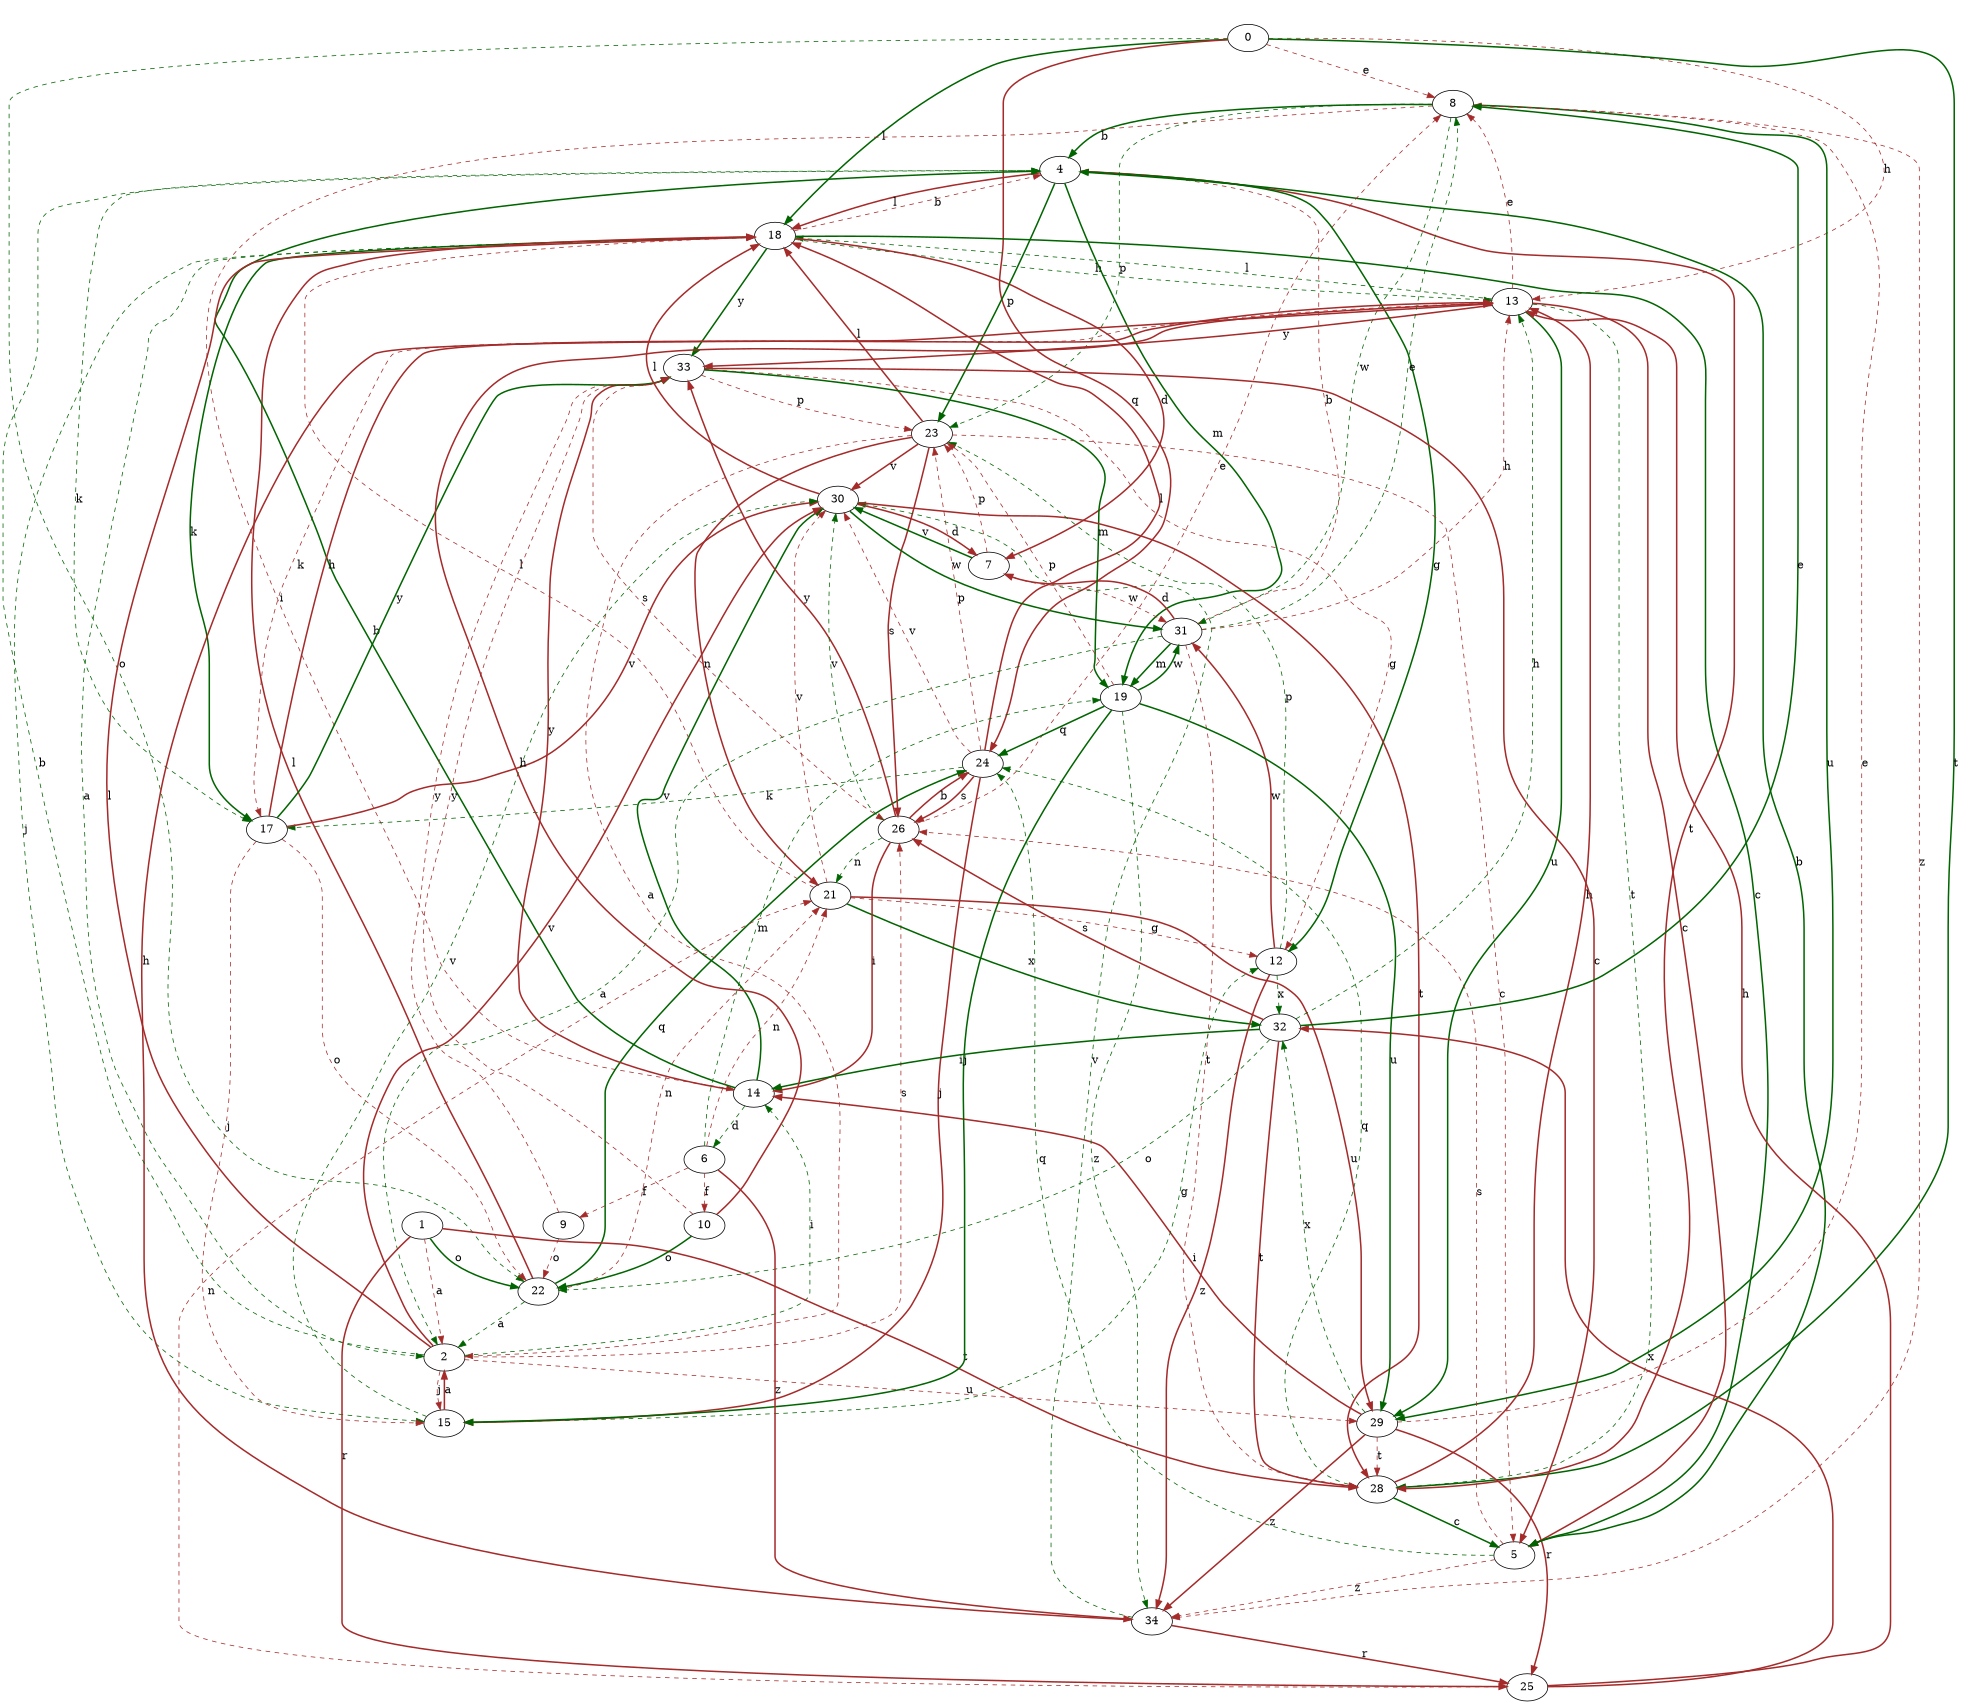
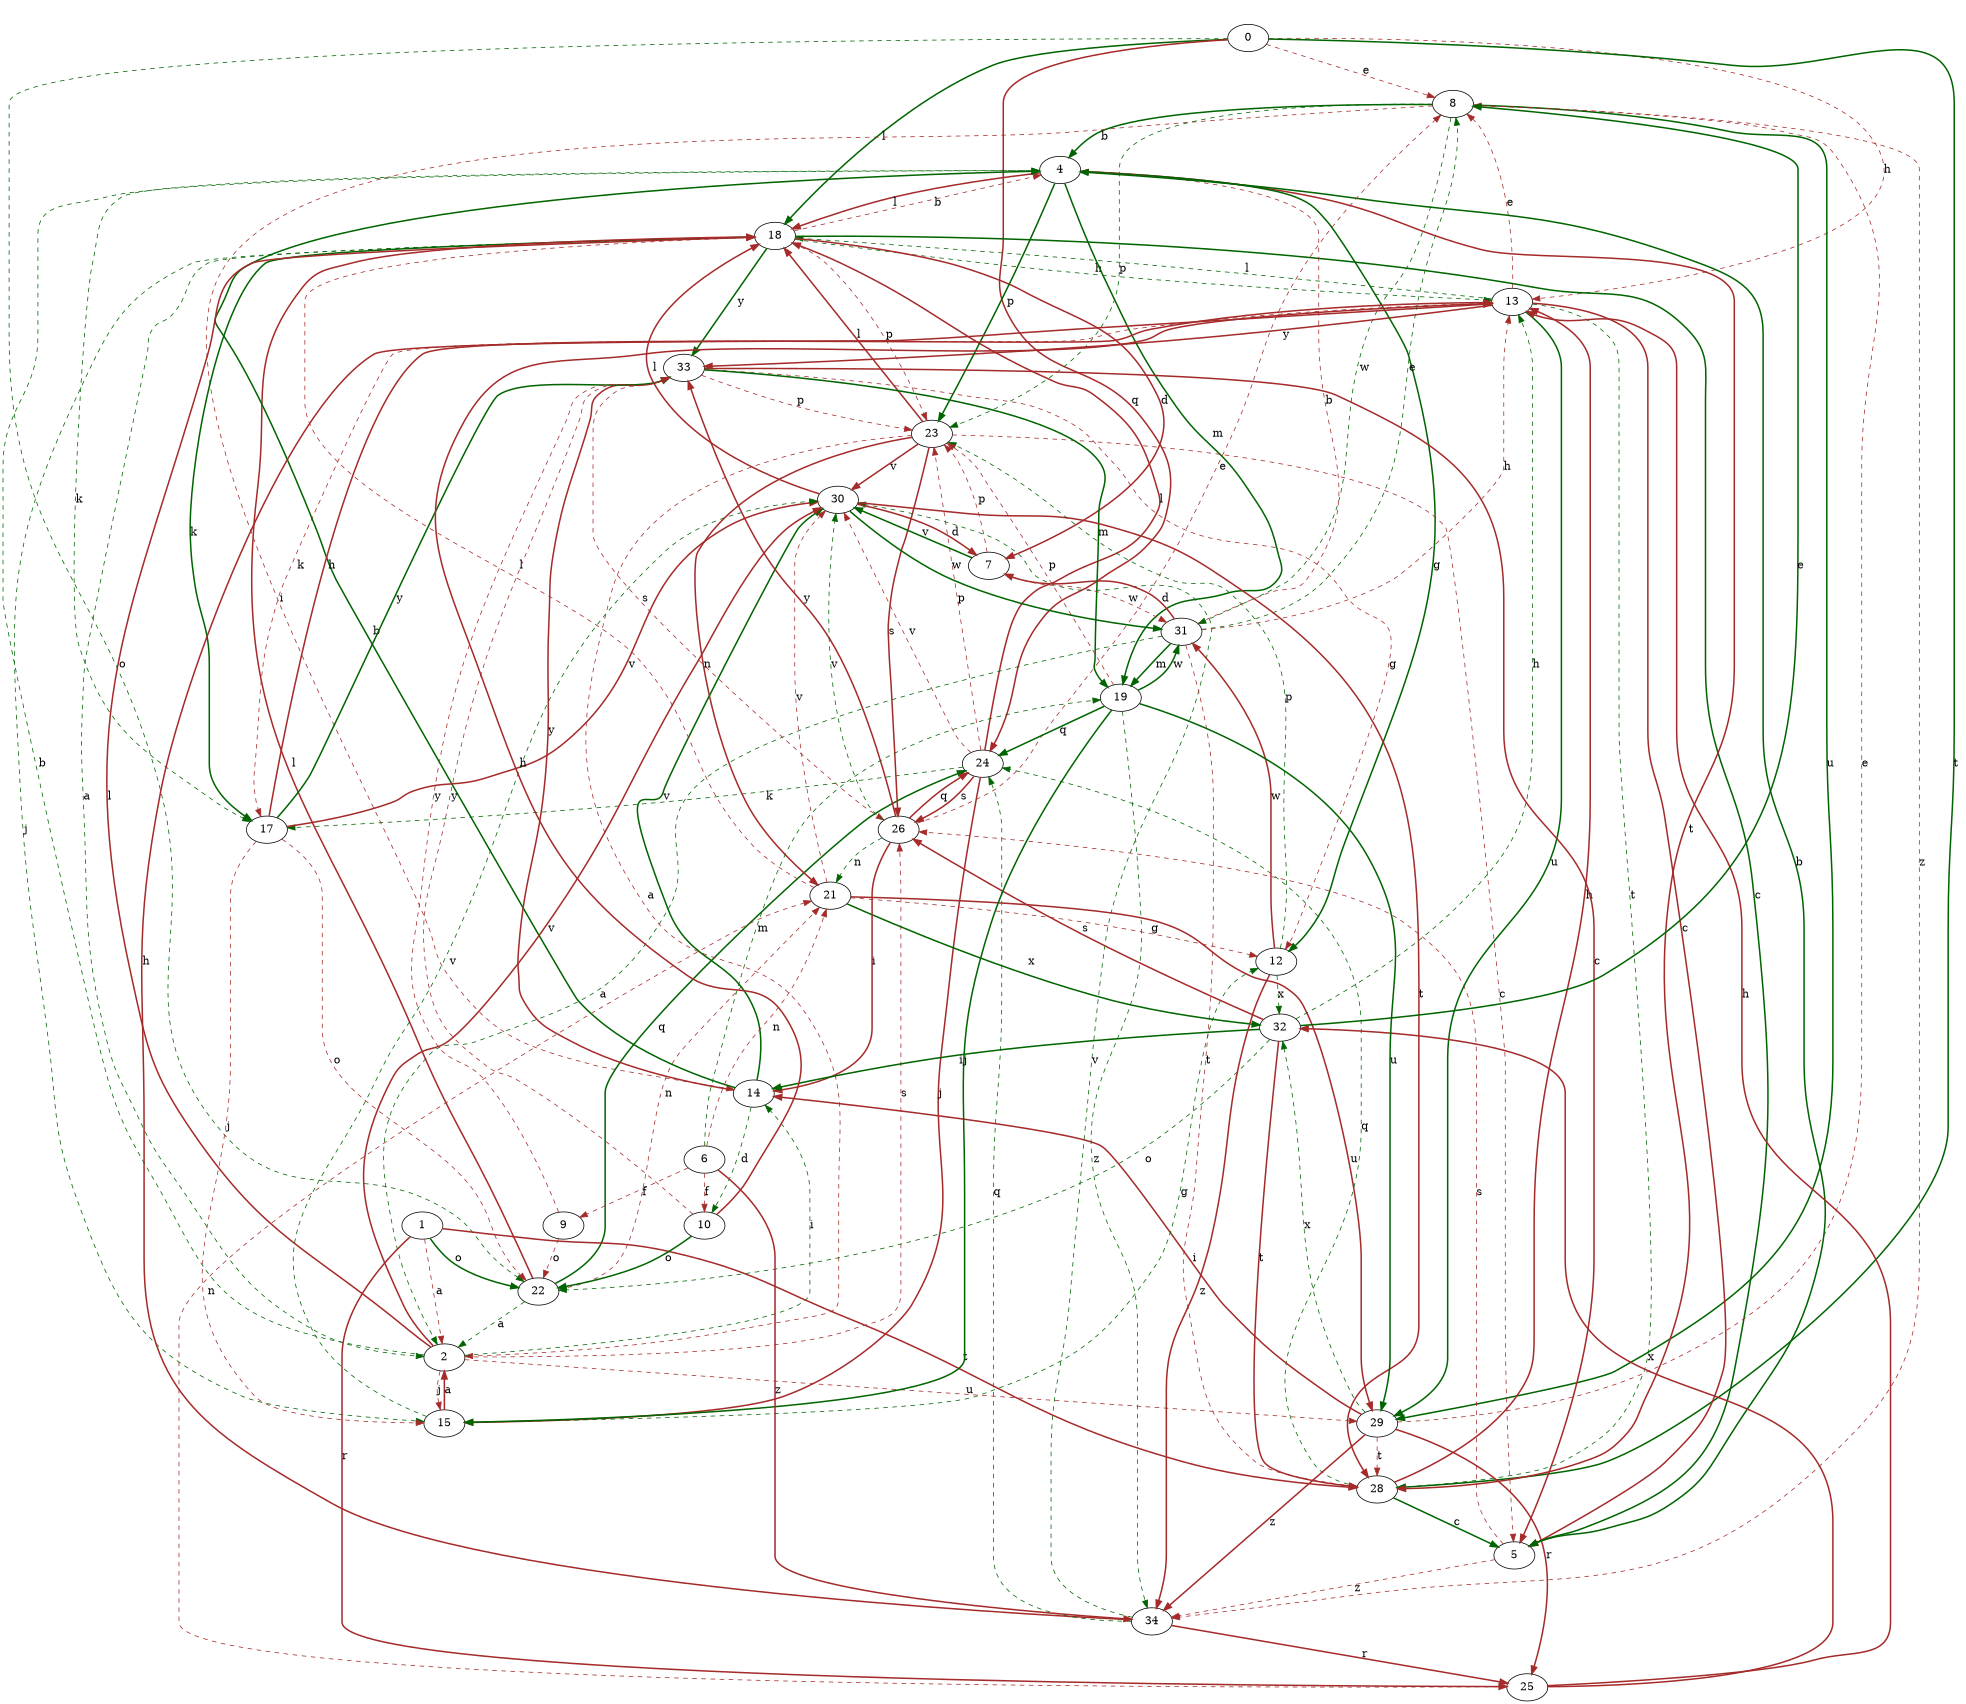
none -> (871, 317)
(944, 797) -> (944, 797)
(731, 1124) -> (737, 1158)
(1079, 1336) -> (993, 1253)
